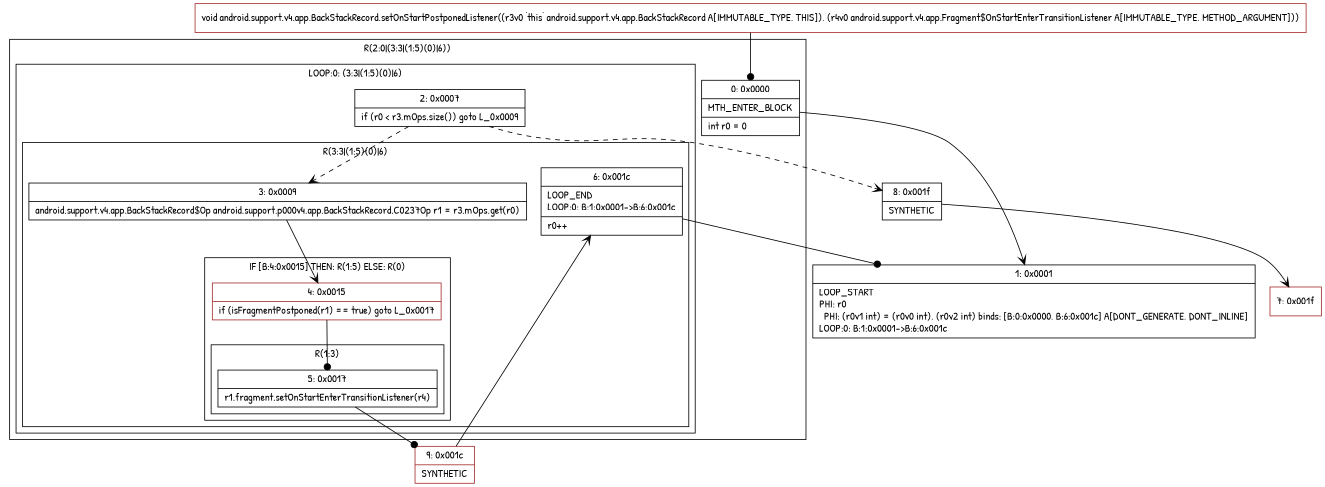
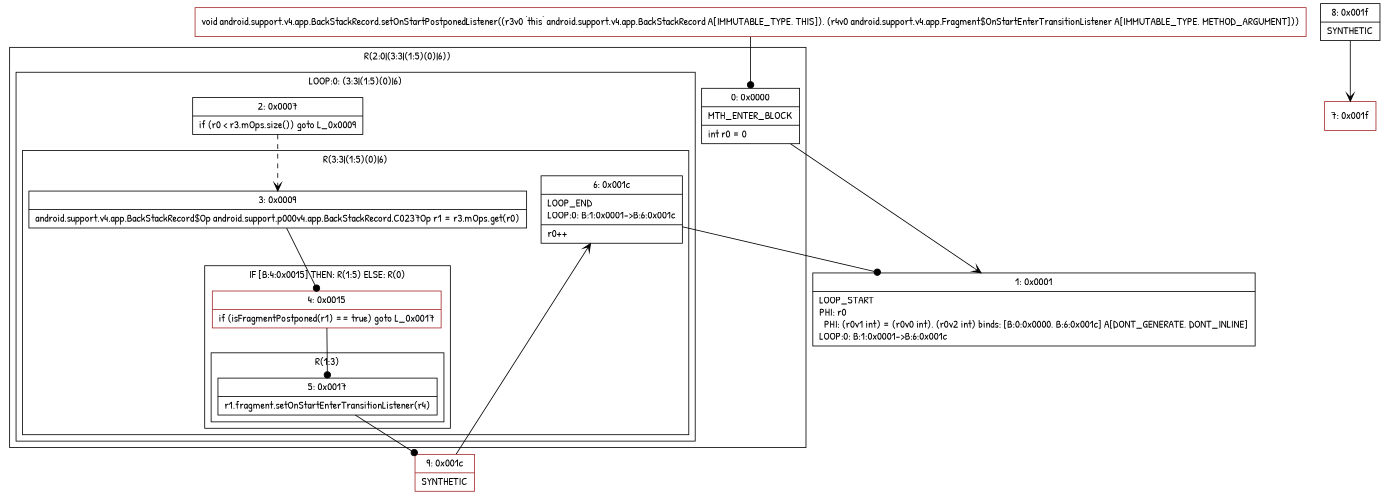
(703, 144) -> none
(300, 248) -> (301, 257)
